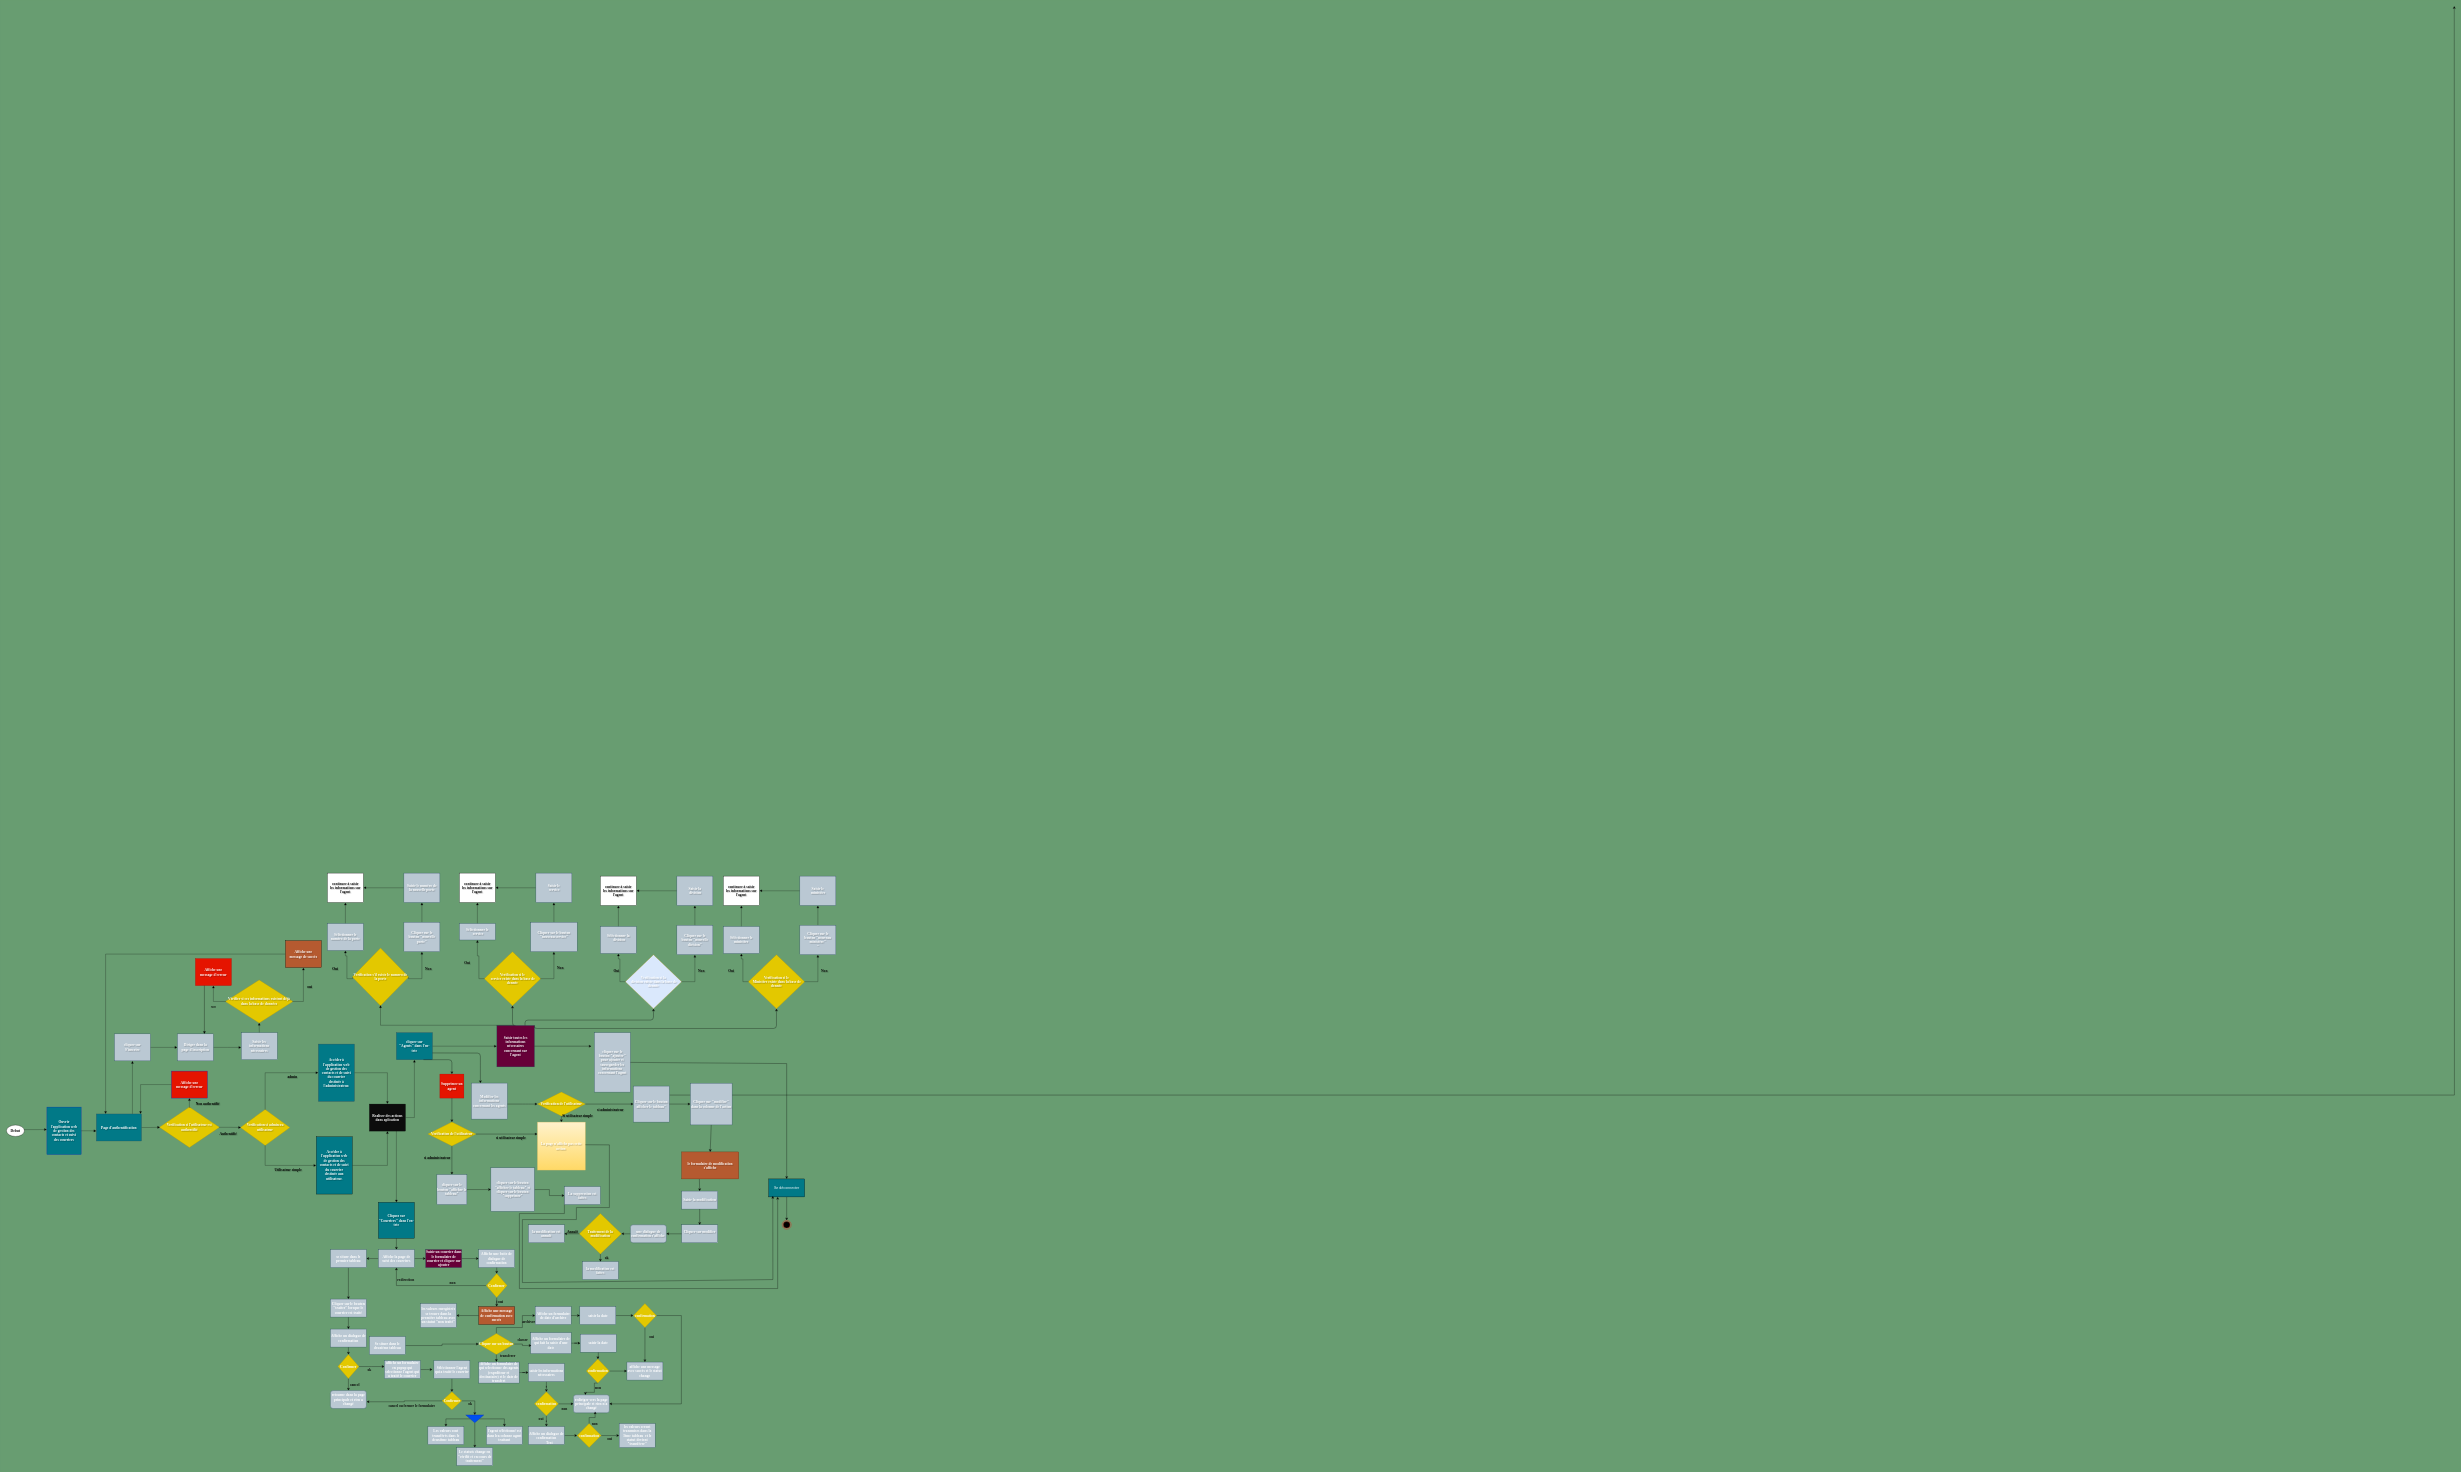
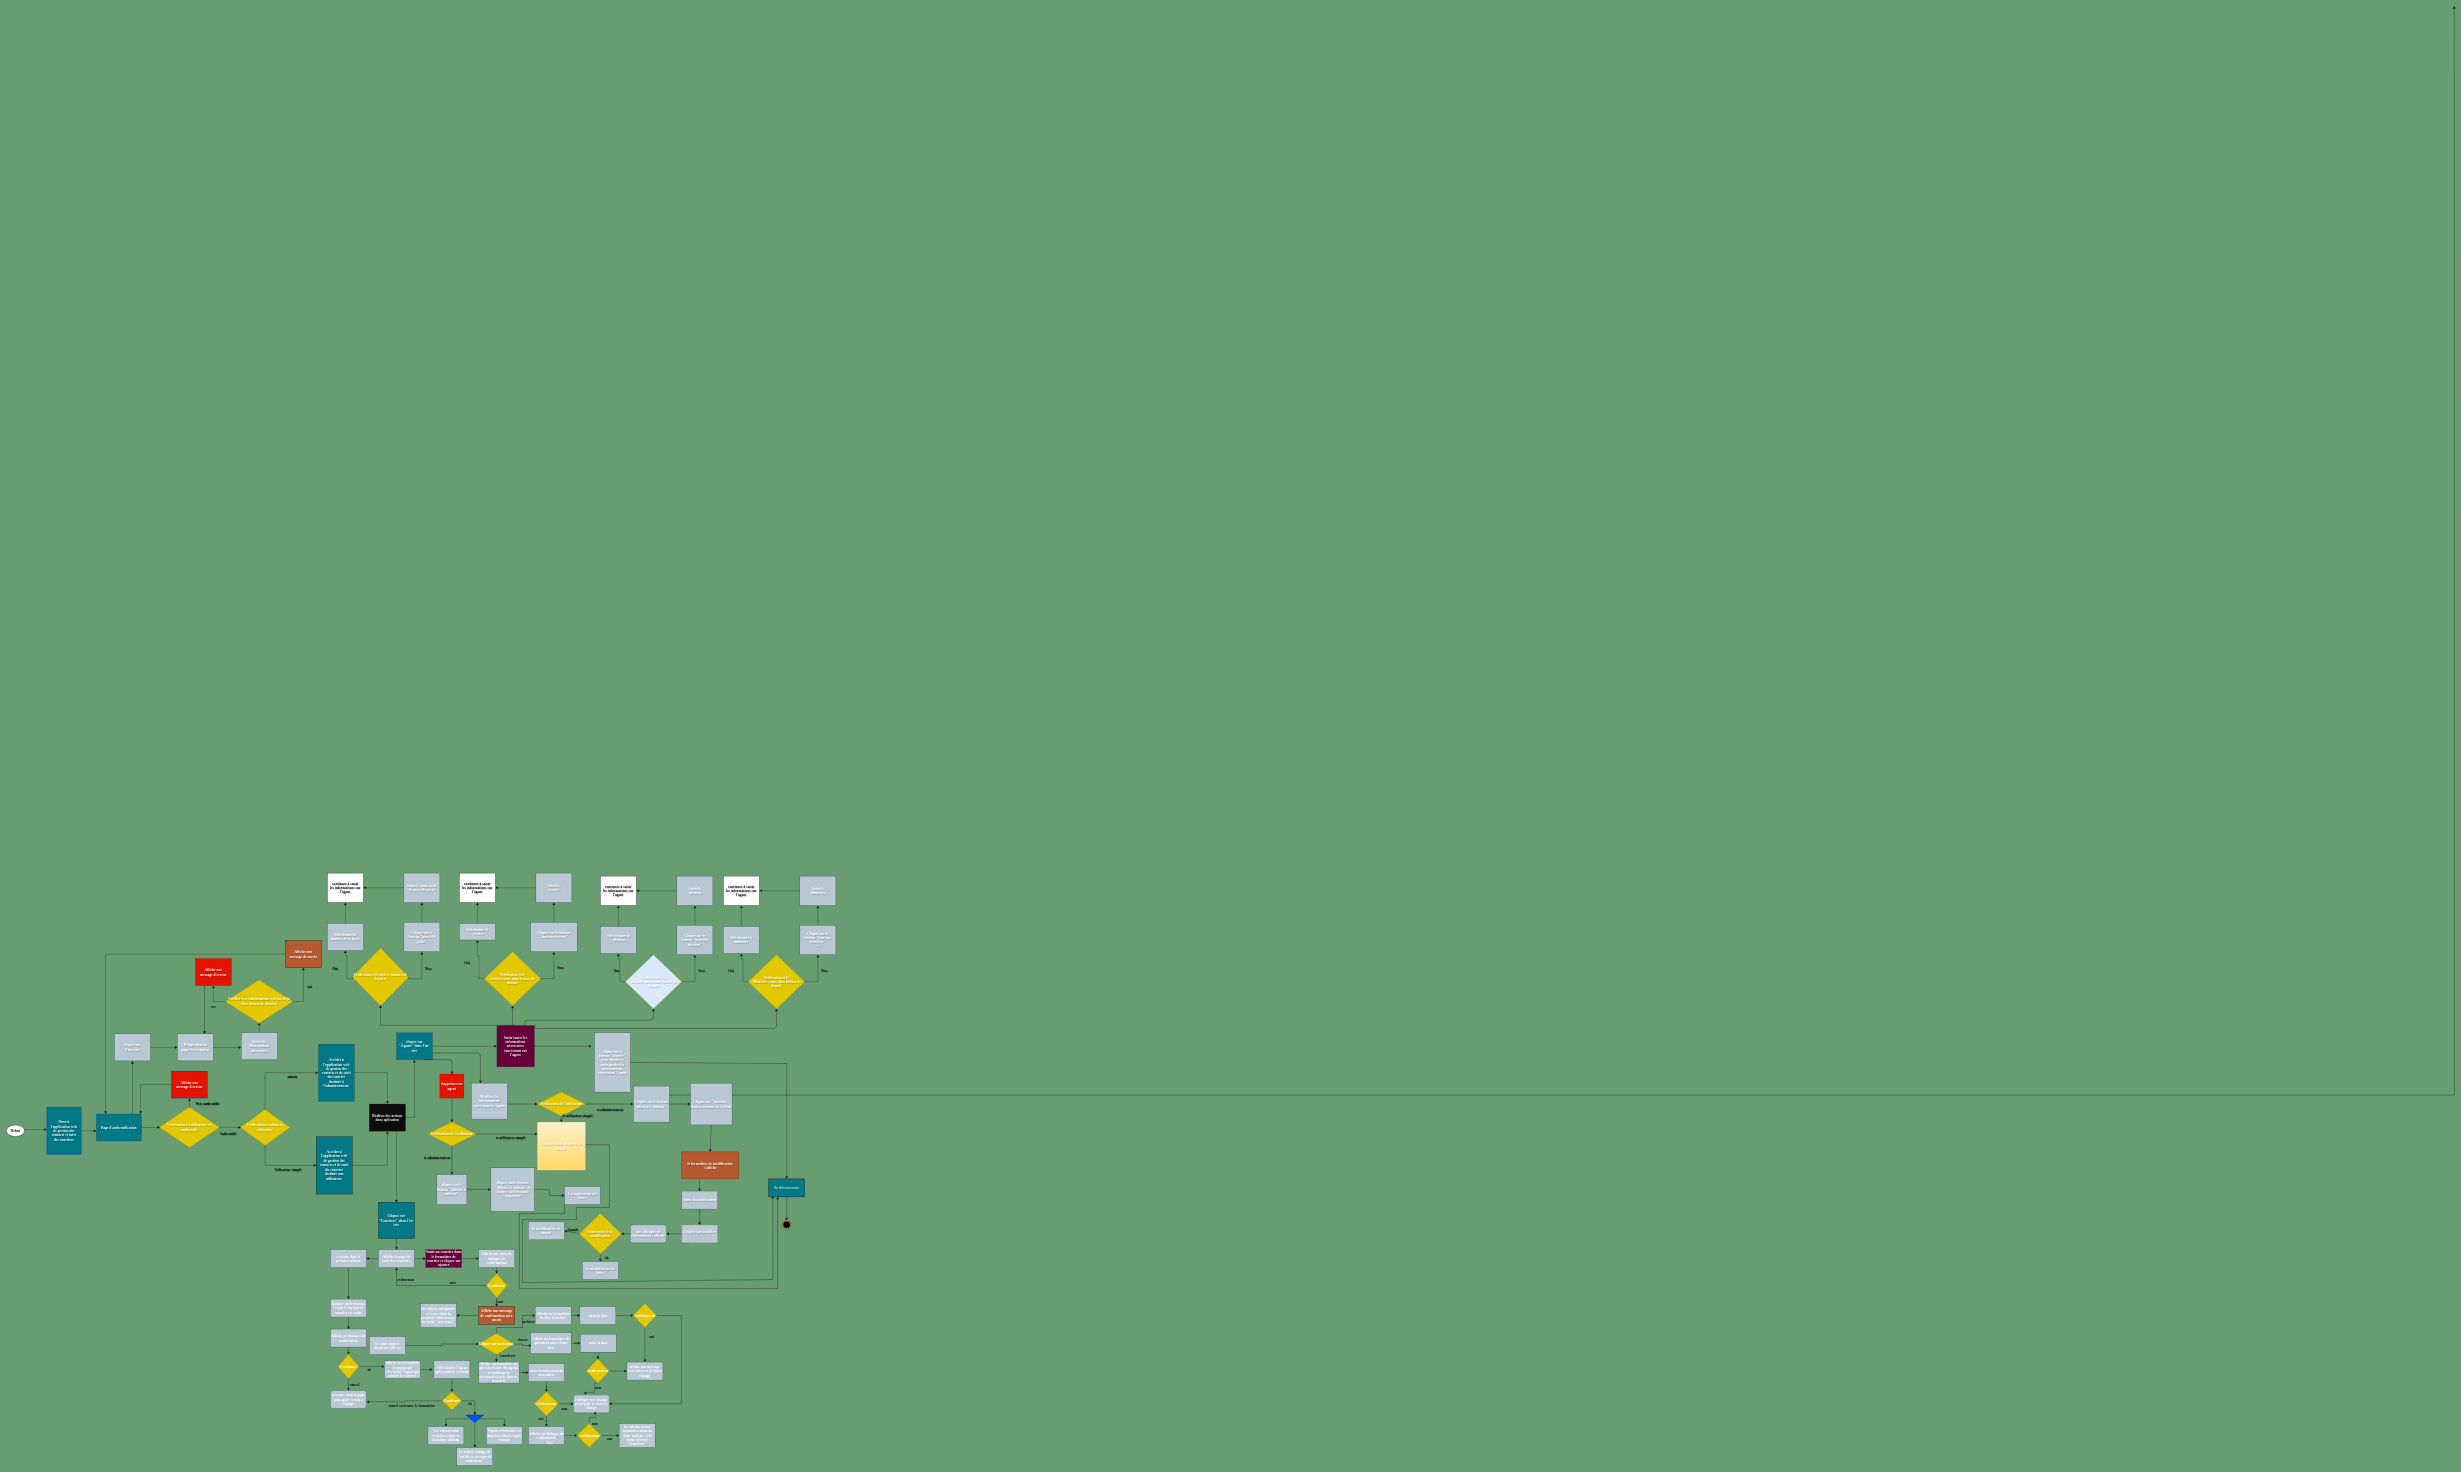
(546, 1234) -> (546, 1231)
(699, 1234) -> (699, 1234)
